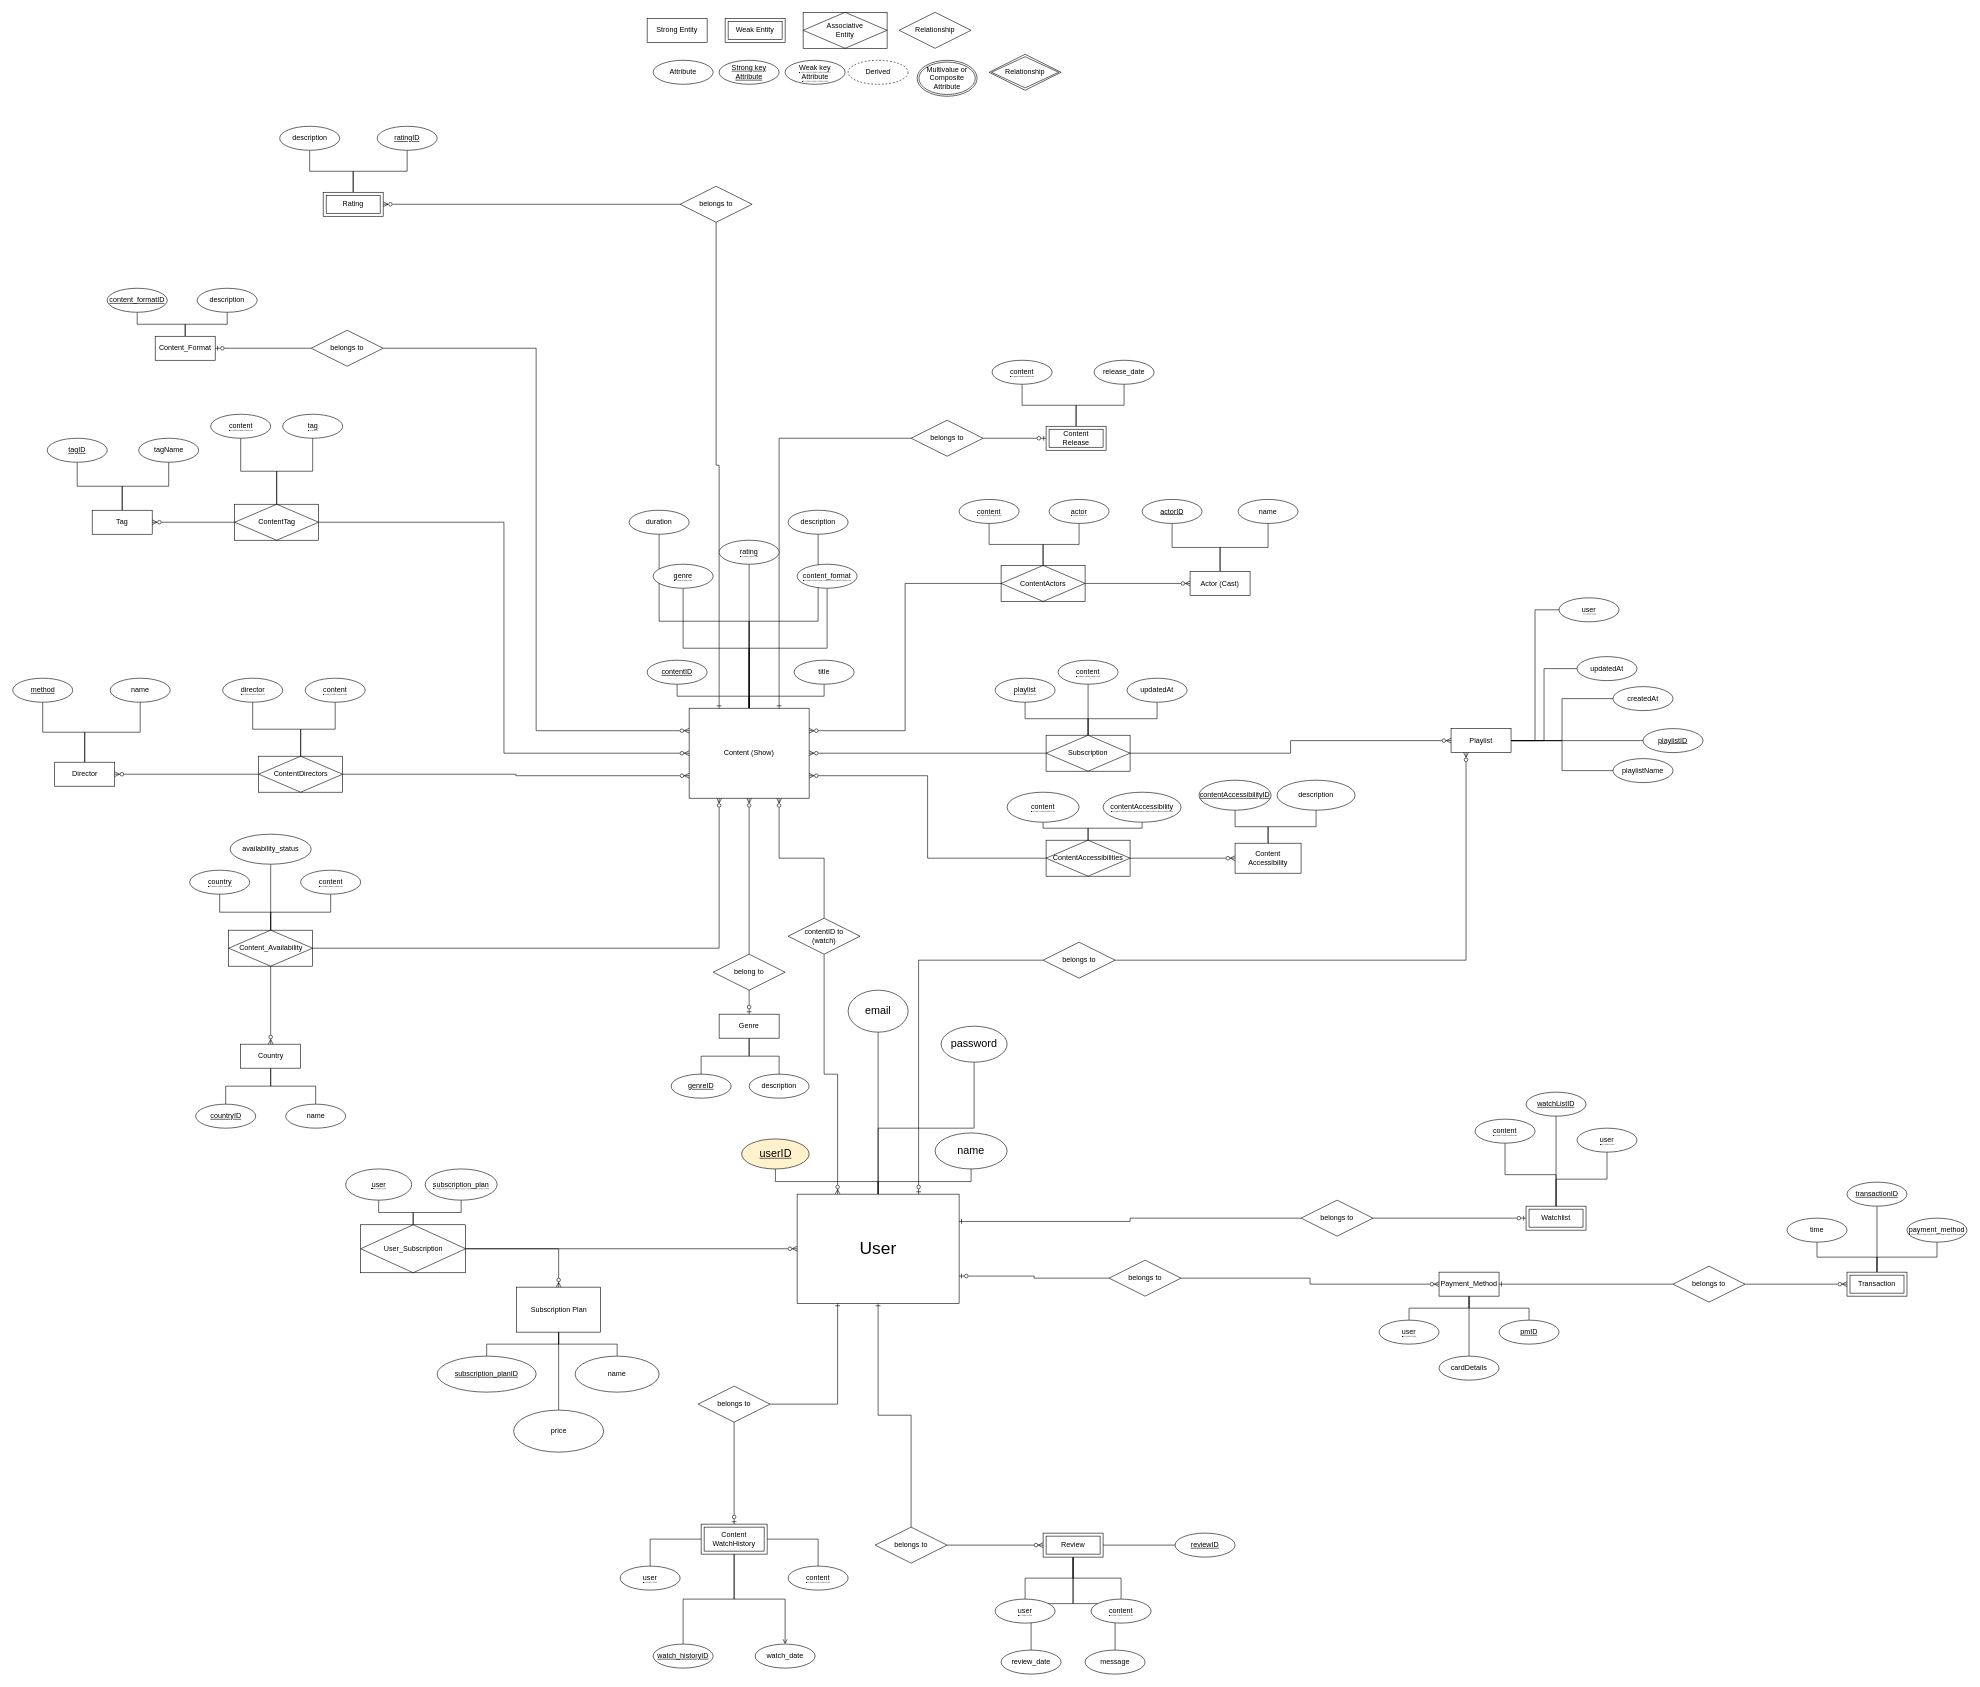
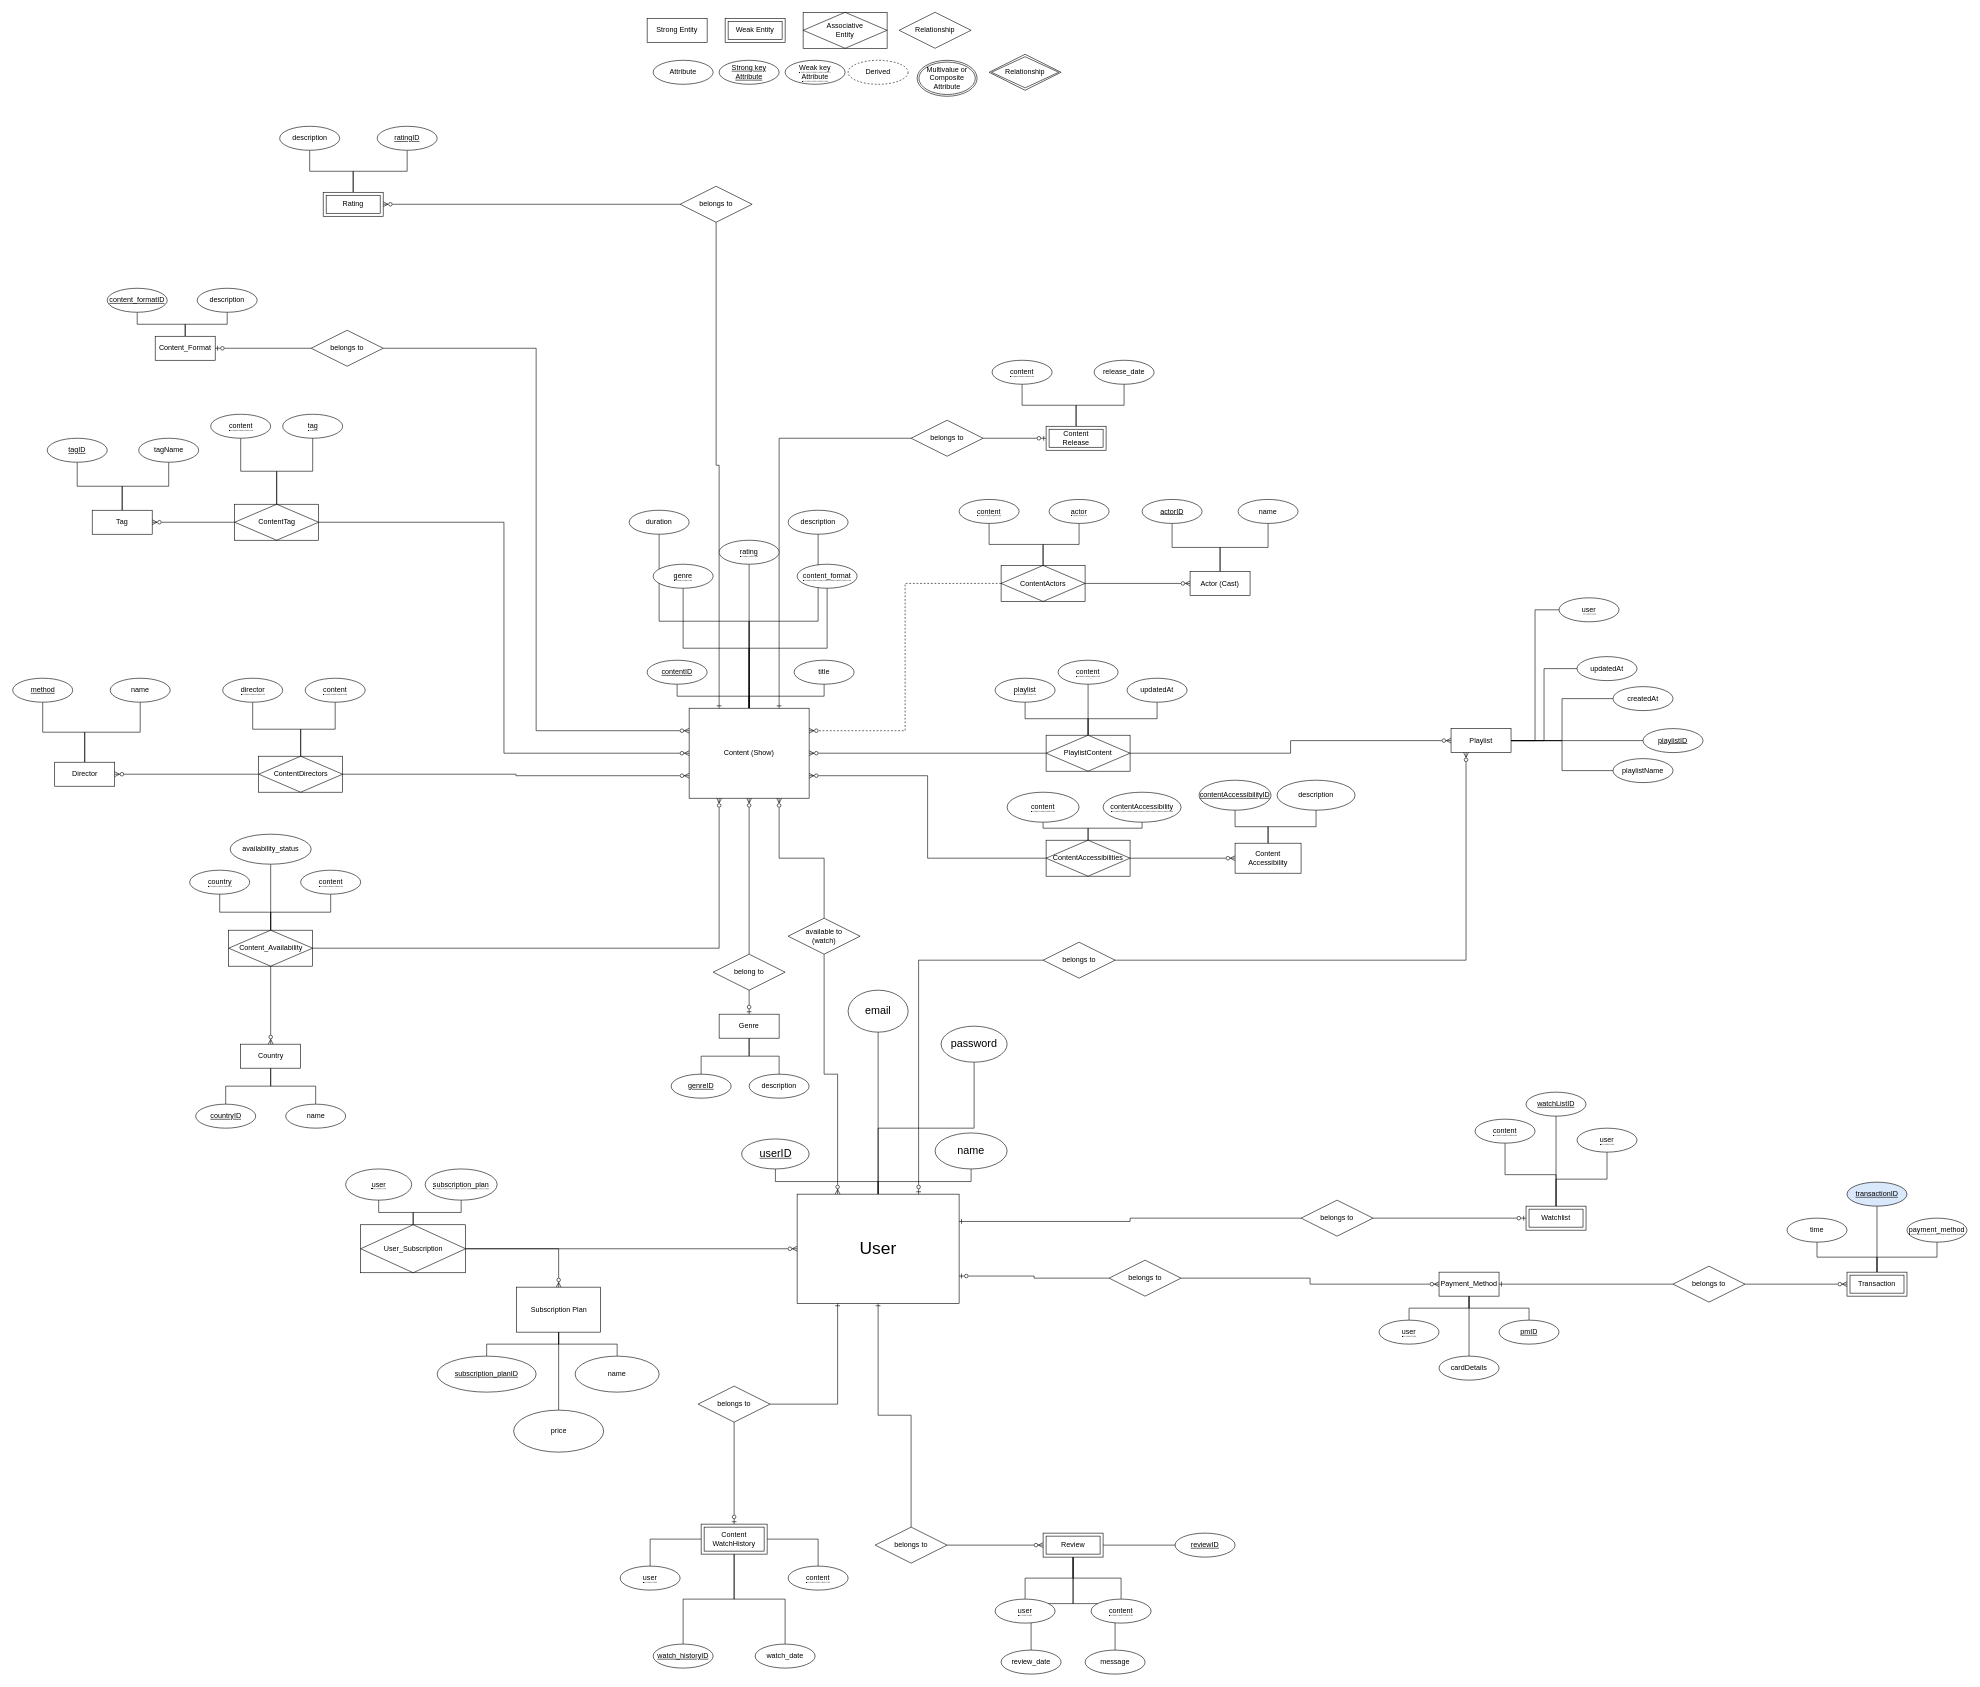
(905, 652) -> (905, 652)
(1088, 753) -> (1088, 753)
(824, 936) -> (824, 936)
(775, 1154) -> (775, 1154)
(1877, 1194) -> (1877, 1194)
(785, 1640) -> (785, 1640)
